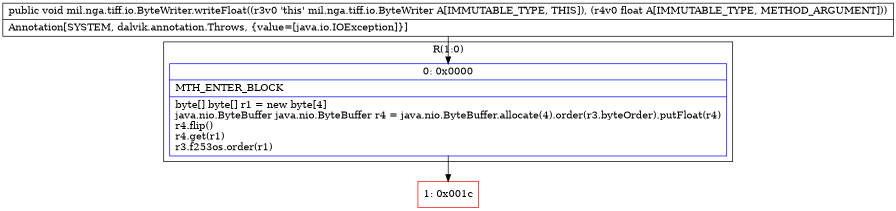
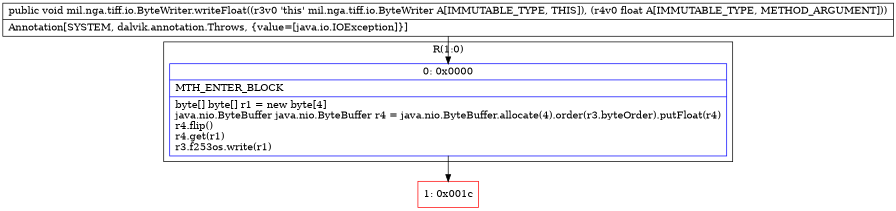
(224, 147) -> (224, 147)
